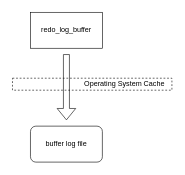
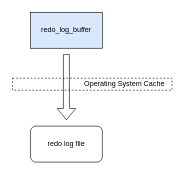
(66, 30) -> (66, 30)
(66, 144) -> (66, 144)
